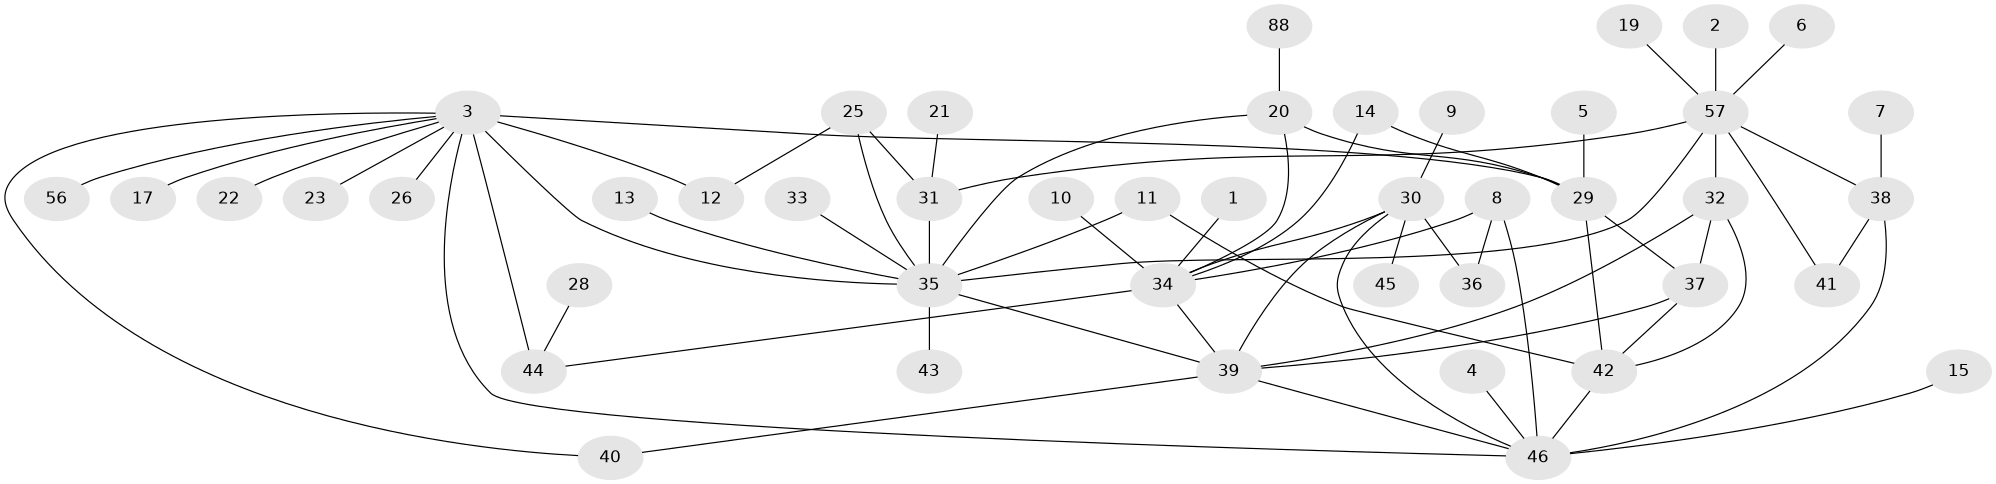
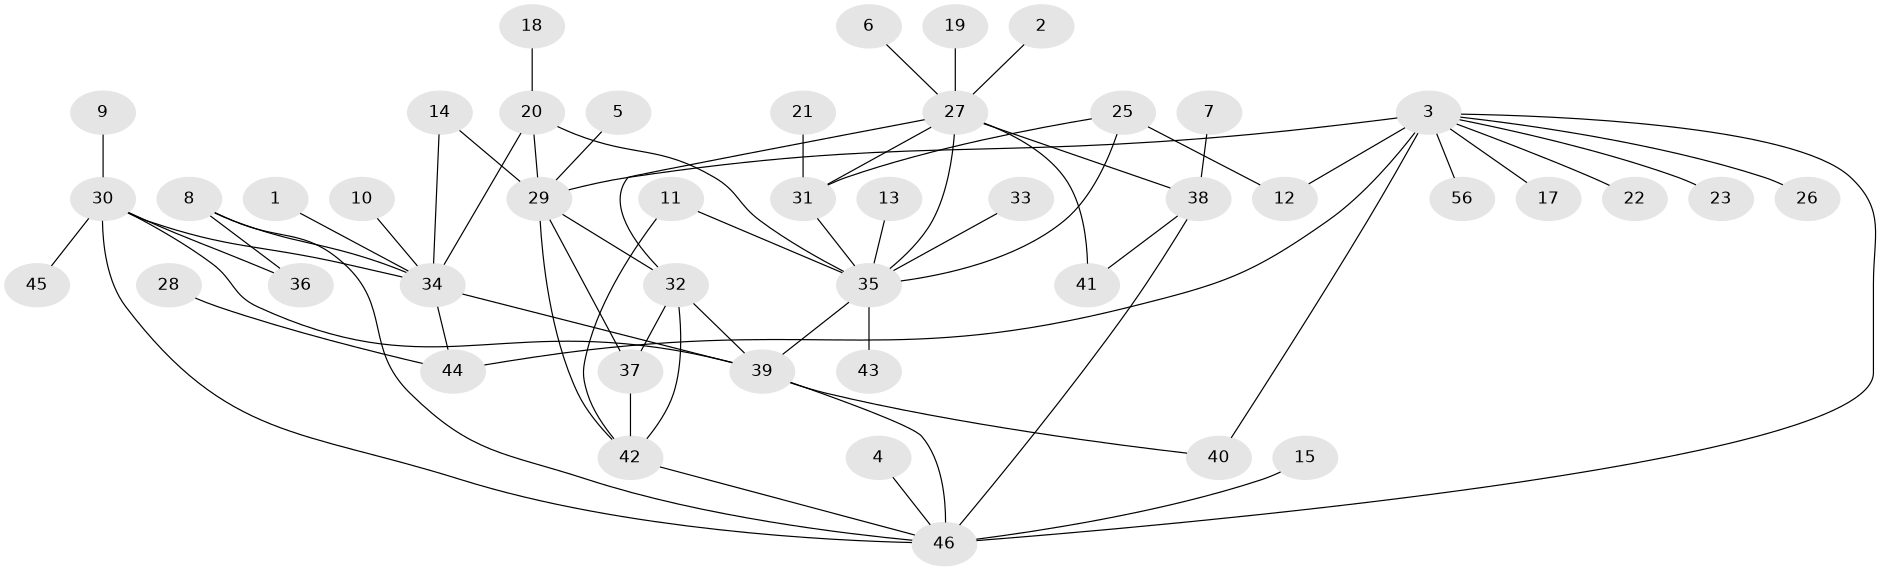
(1279, 26) -> (532, 26)
(1716, 113) -> (955, 113)
none -> (608, 242)
(672, 254) -> none
(1457, 346) -> none
